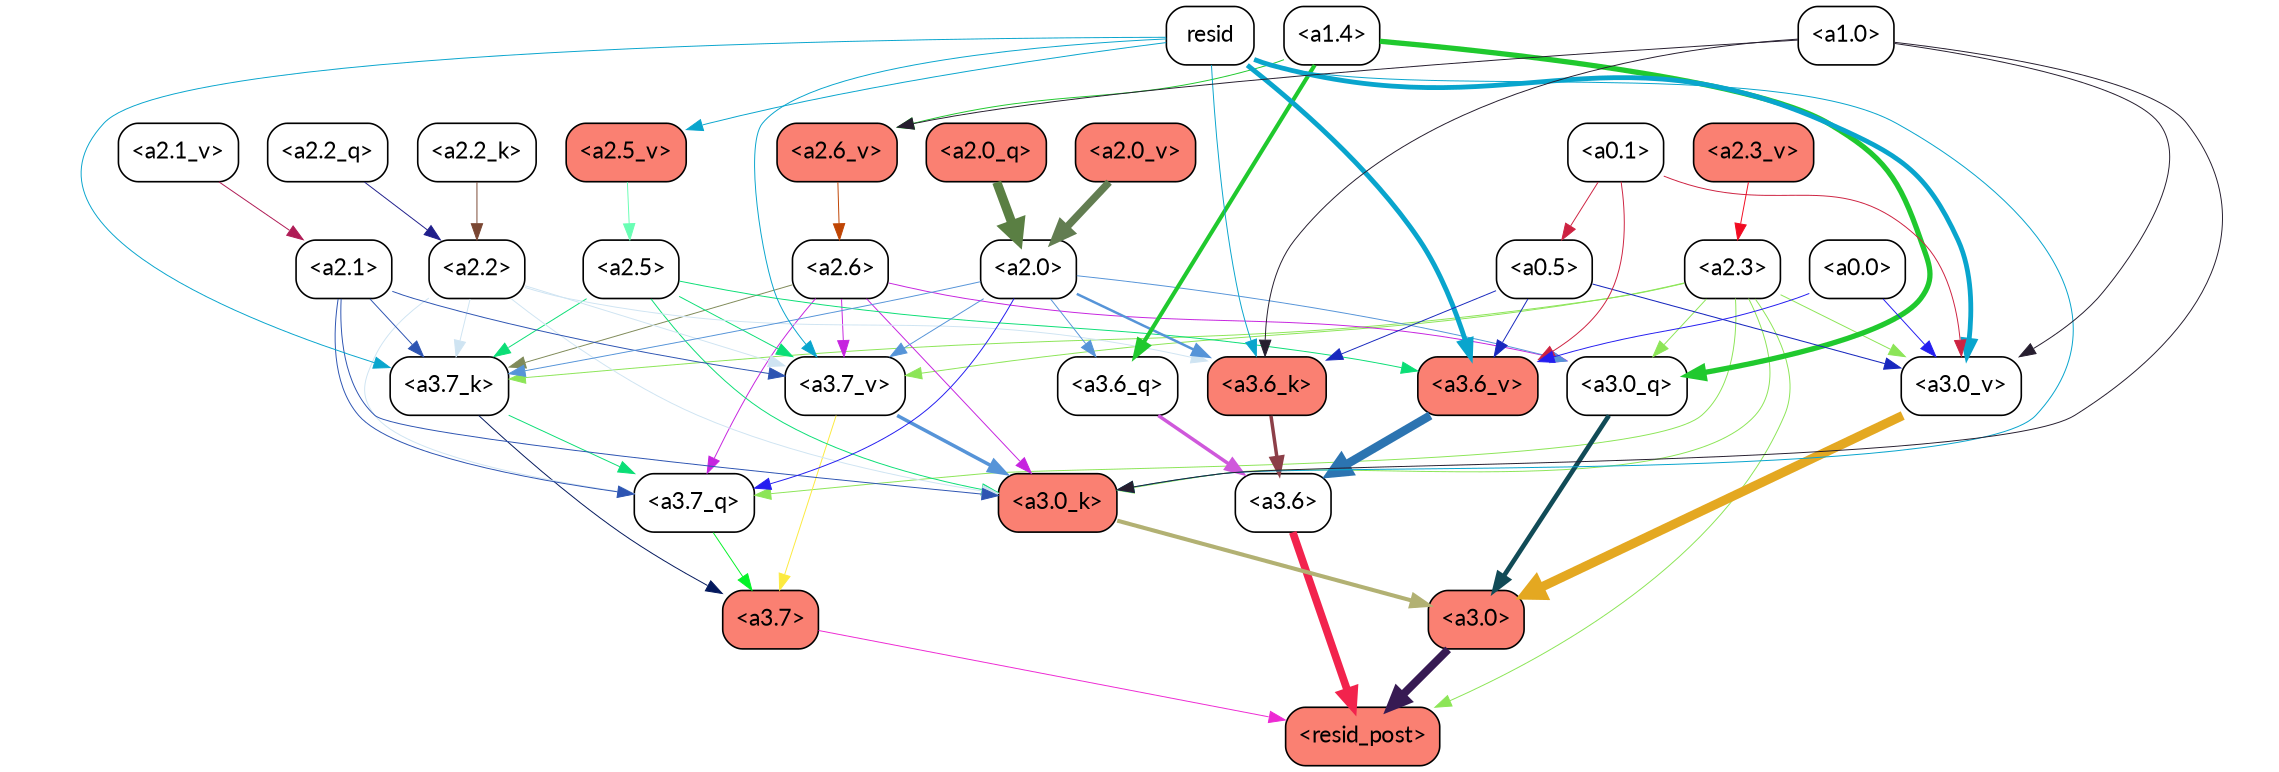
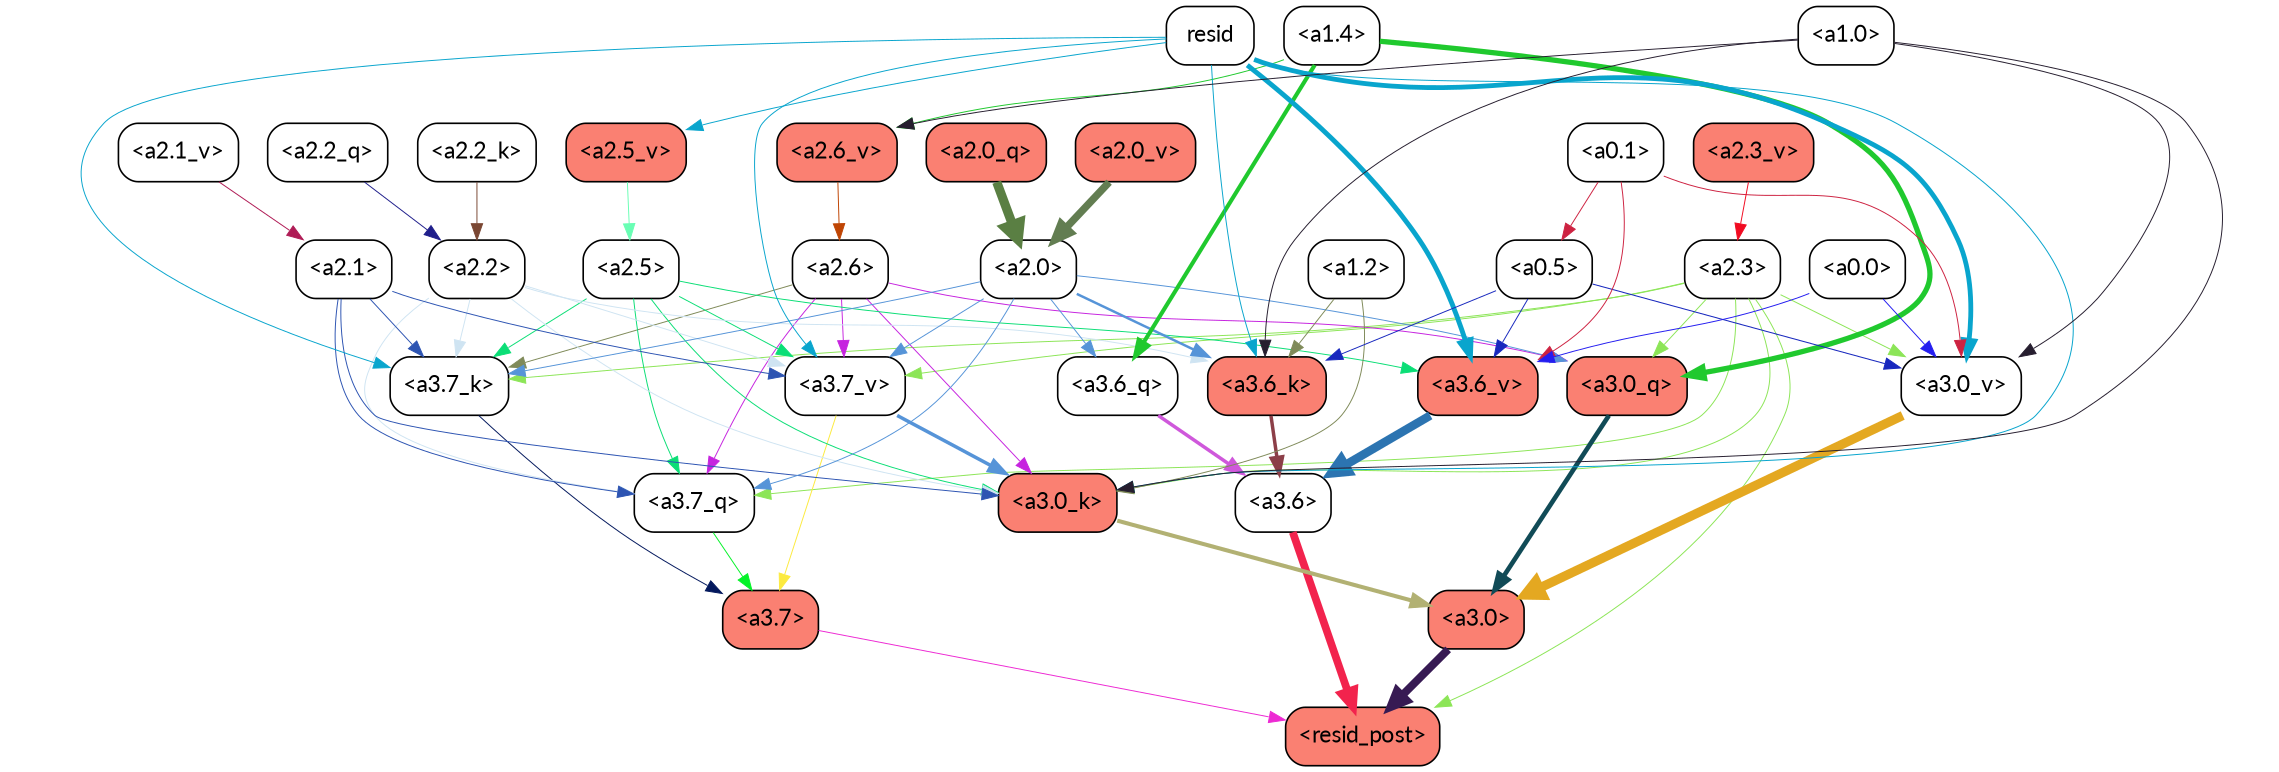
none -> (1356, 269)
(1627, 386) -> (1627, 386)
(920, 415) -> (920, 415)
(559, 438) -> (652, 404)
